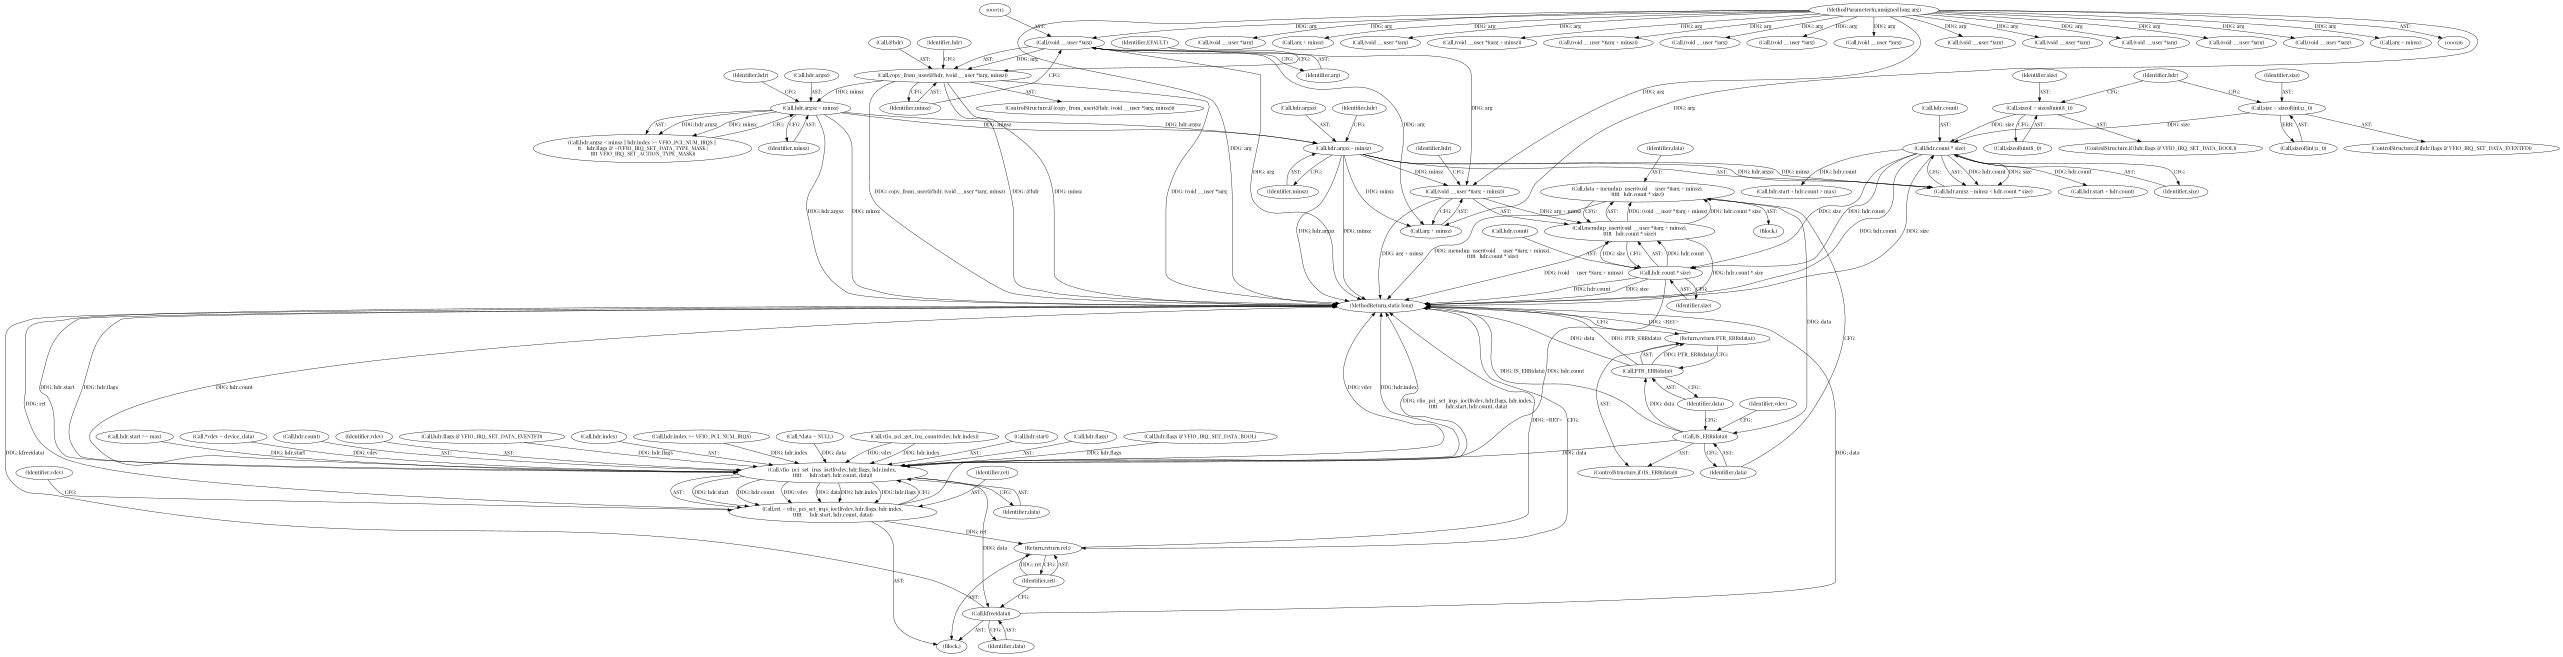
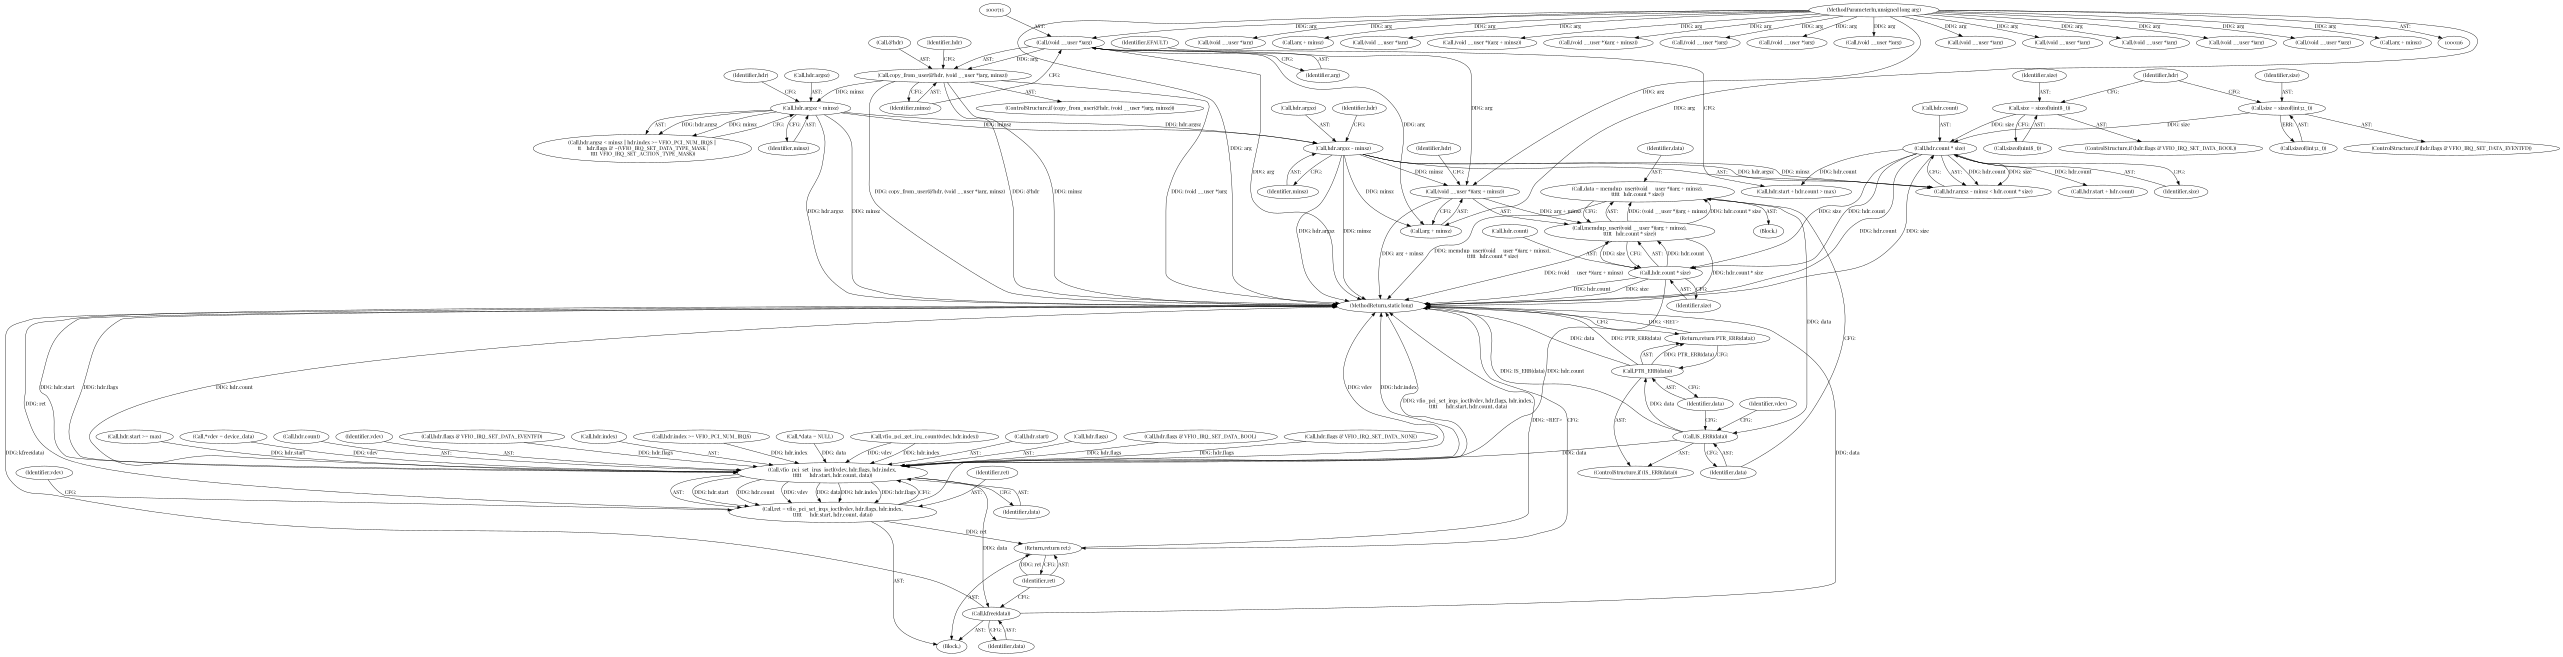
(1230, 66) -> (1514, 54)
(2040, 108) -> (2040, 108)
(1600, 378) -> (1615, 418)
none -> (1361, 437)
